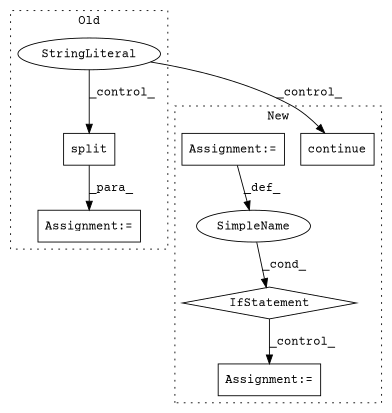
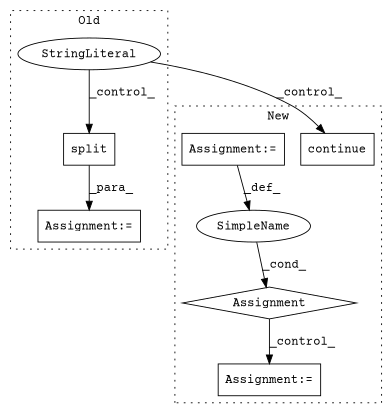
(269, 303) -> (269, 303)
